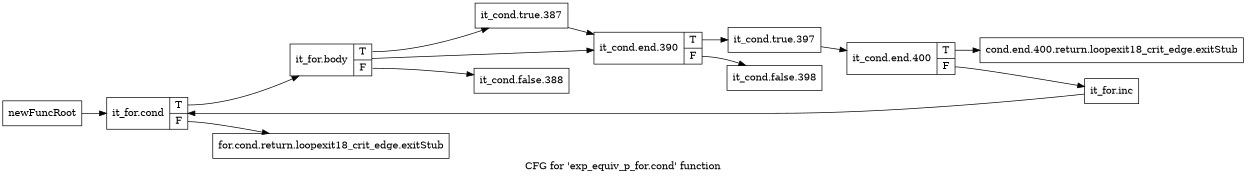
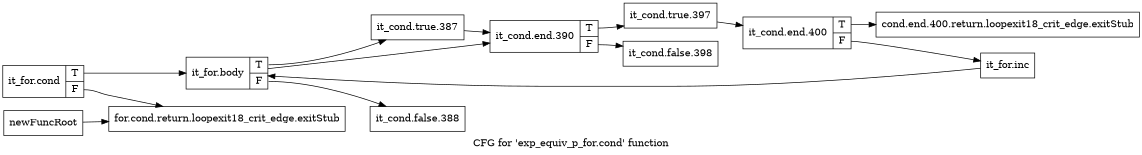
(91, 113) -> (92, 122)
(640, 113) -> (628, 86)
